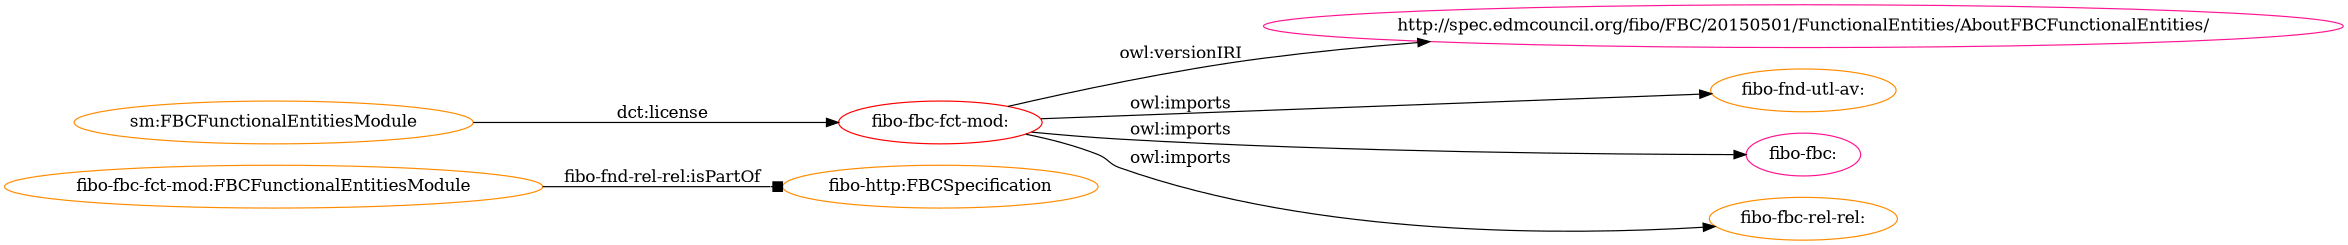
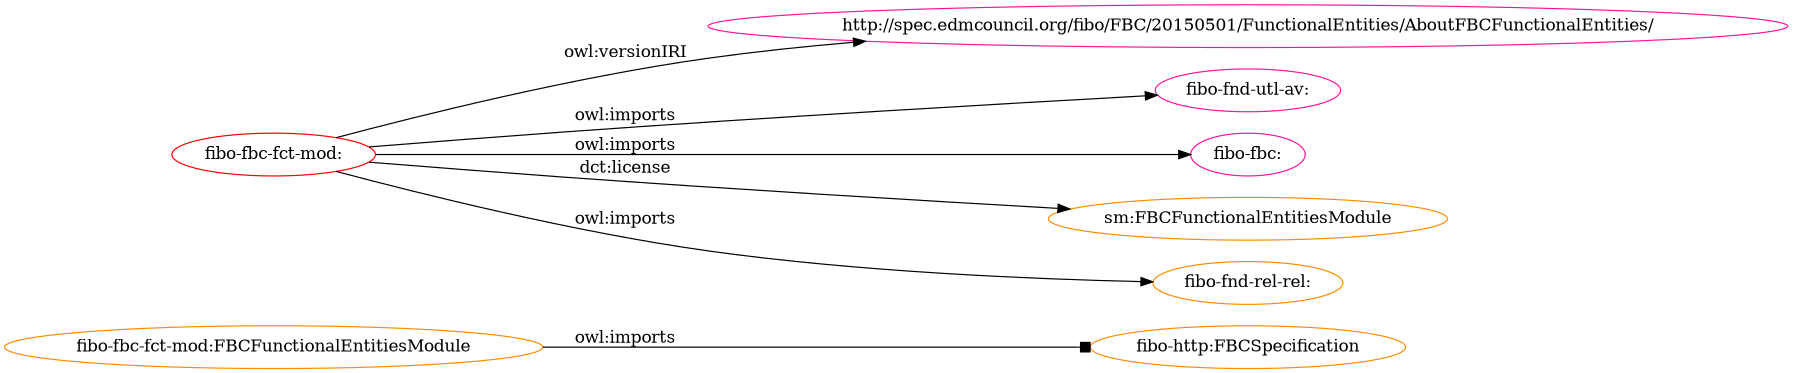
(1803, 90) -> (1248, 90)
(650, 122) -> (713, 187)
(663, 178) -> (625, 338)
(1803, 219) -> (1248, 283)
